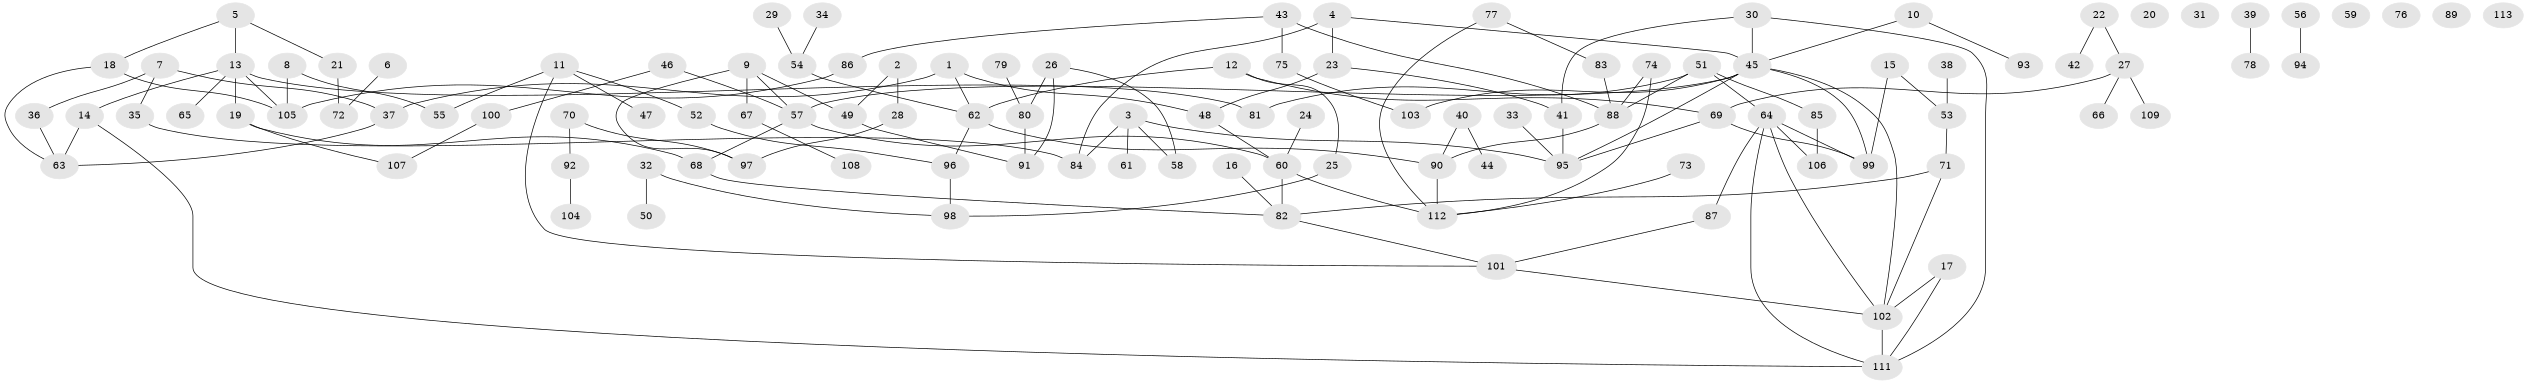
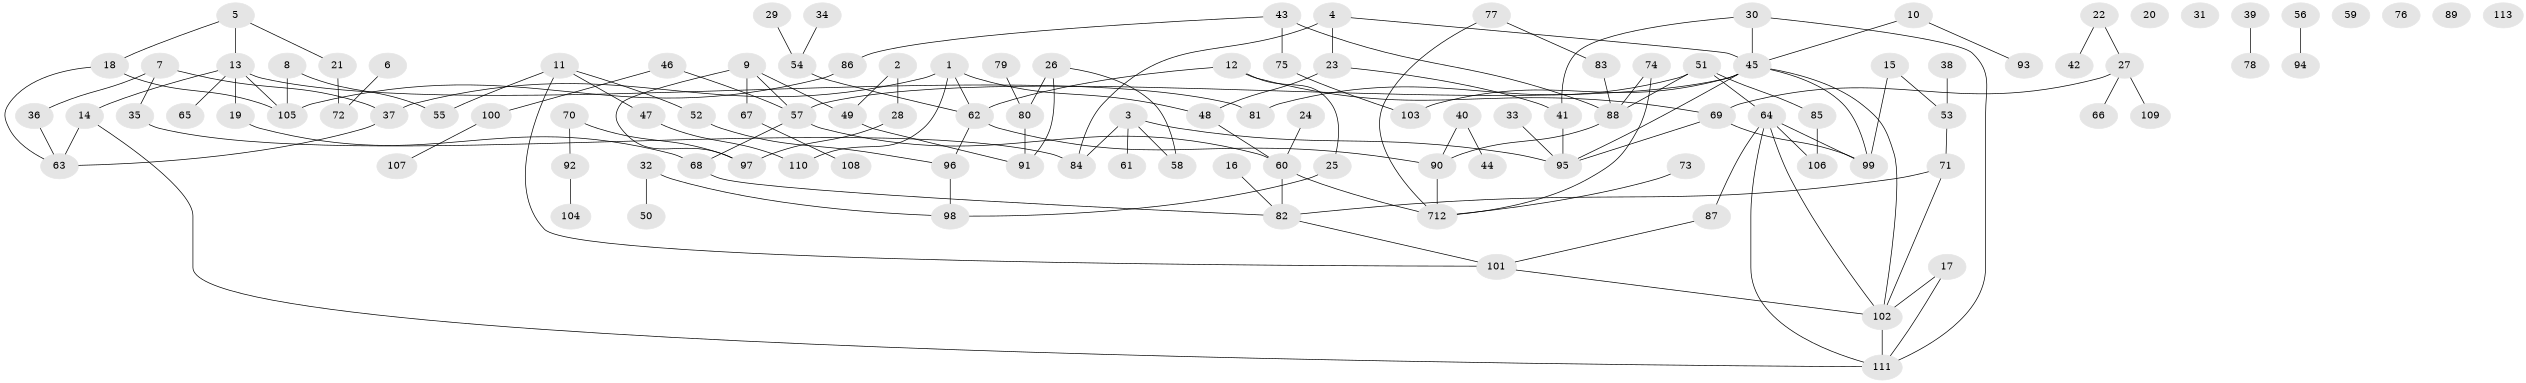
(326, 149) -> none
none -> (799, 166)
(1437, 217) -> (1437, 217)
